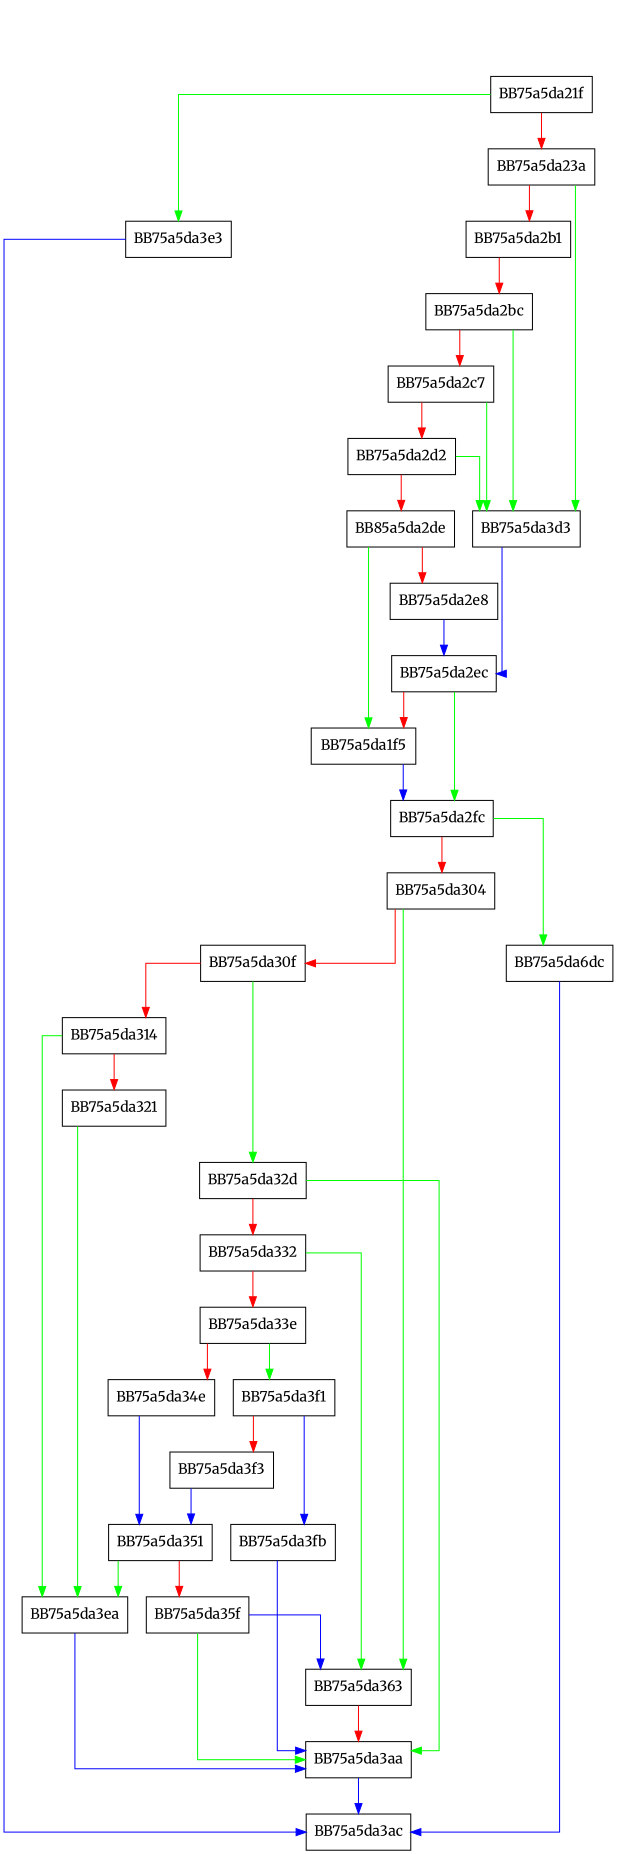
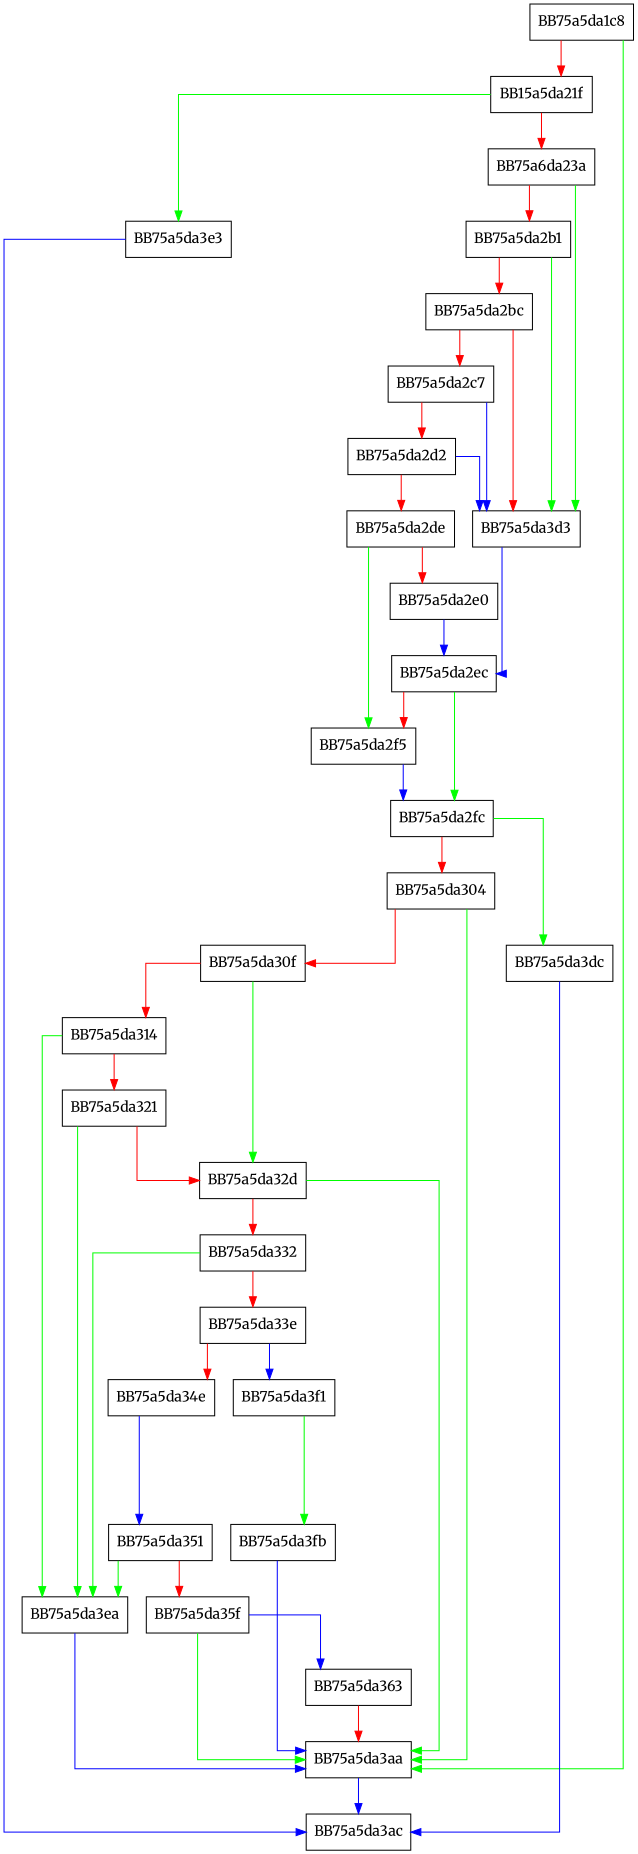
none -> (582, 22)
(541, 95) -> (541, 95)
(541, 167) -> (541, 167)
none -> (552, 379)
(513, 415) -> (513, 415)
(487, 452) -> (487, 452)
(480, 467) -> (480, 467)
(401, 529) -> (401, 529)
(444, 601) -> (444, 601)
(364, 746) -> (364, 746)
(560, 963) -> (560, 963)
none -> (137, 1180)
(403, 1284) -> (467, 1357)
(269, 1356) -> (269, 1356)
(361, 1428) -> (93, 1366)
(304, 1465) -> (304, 1465)
(222, 1470) -> none
